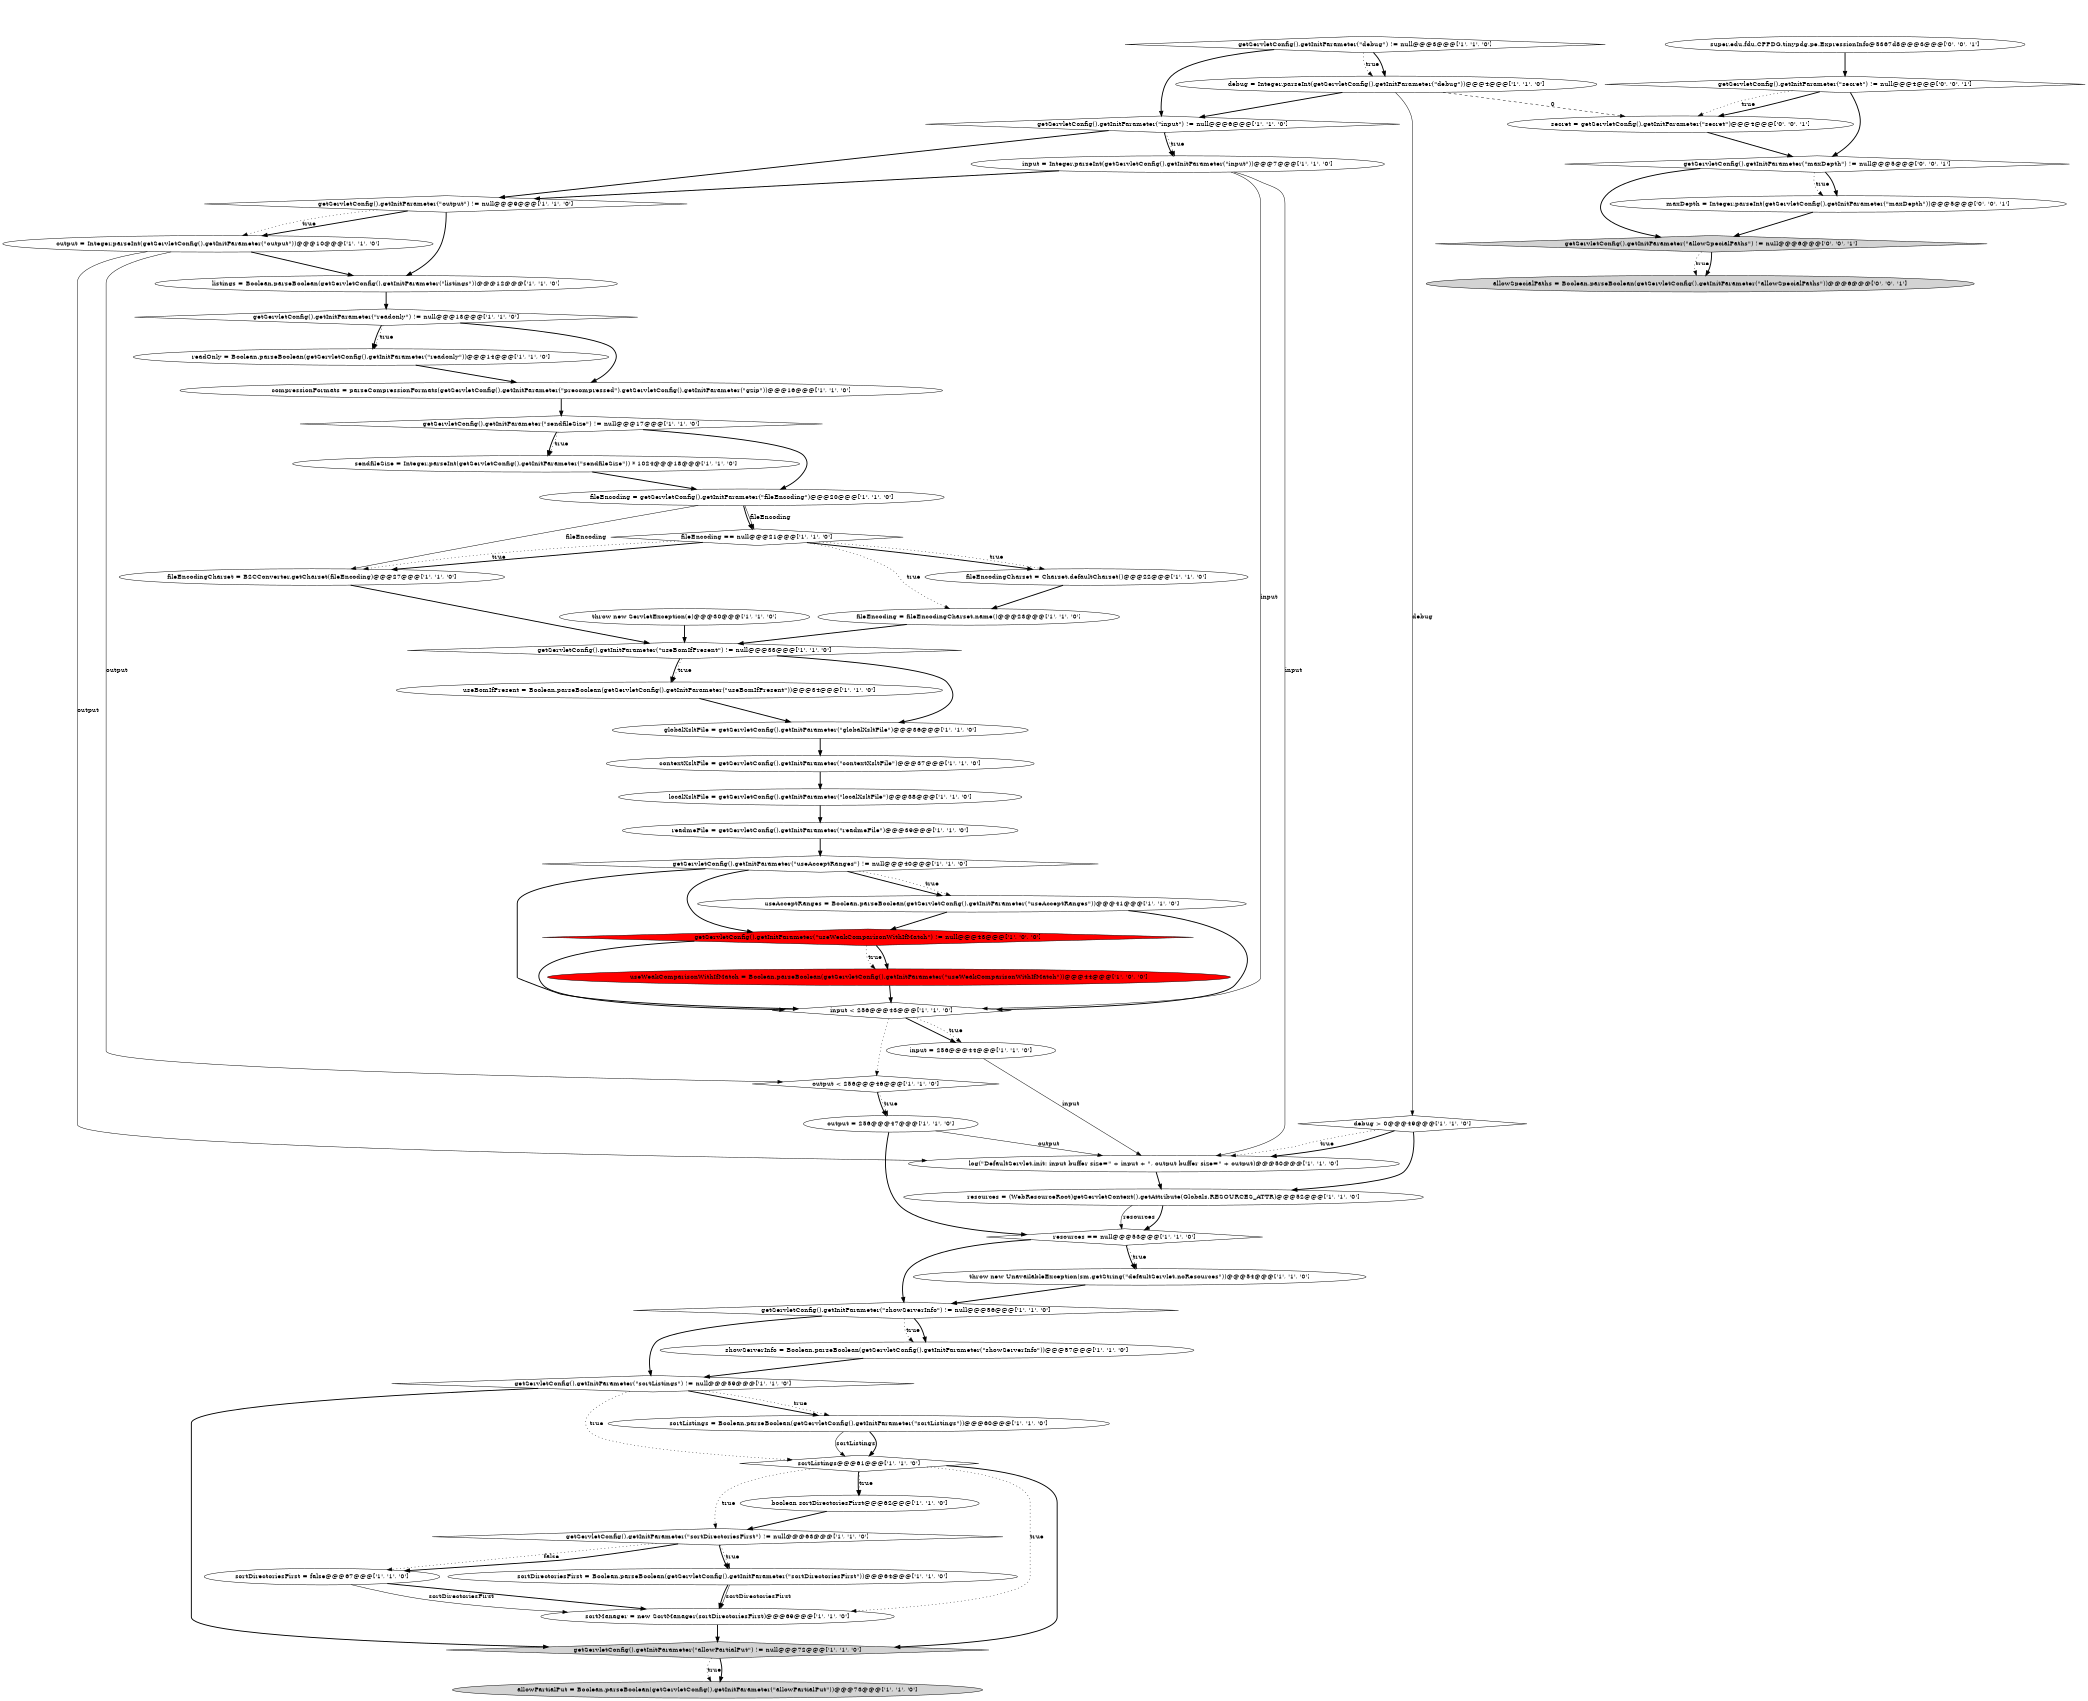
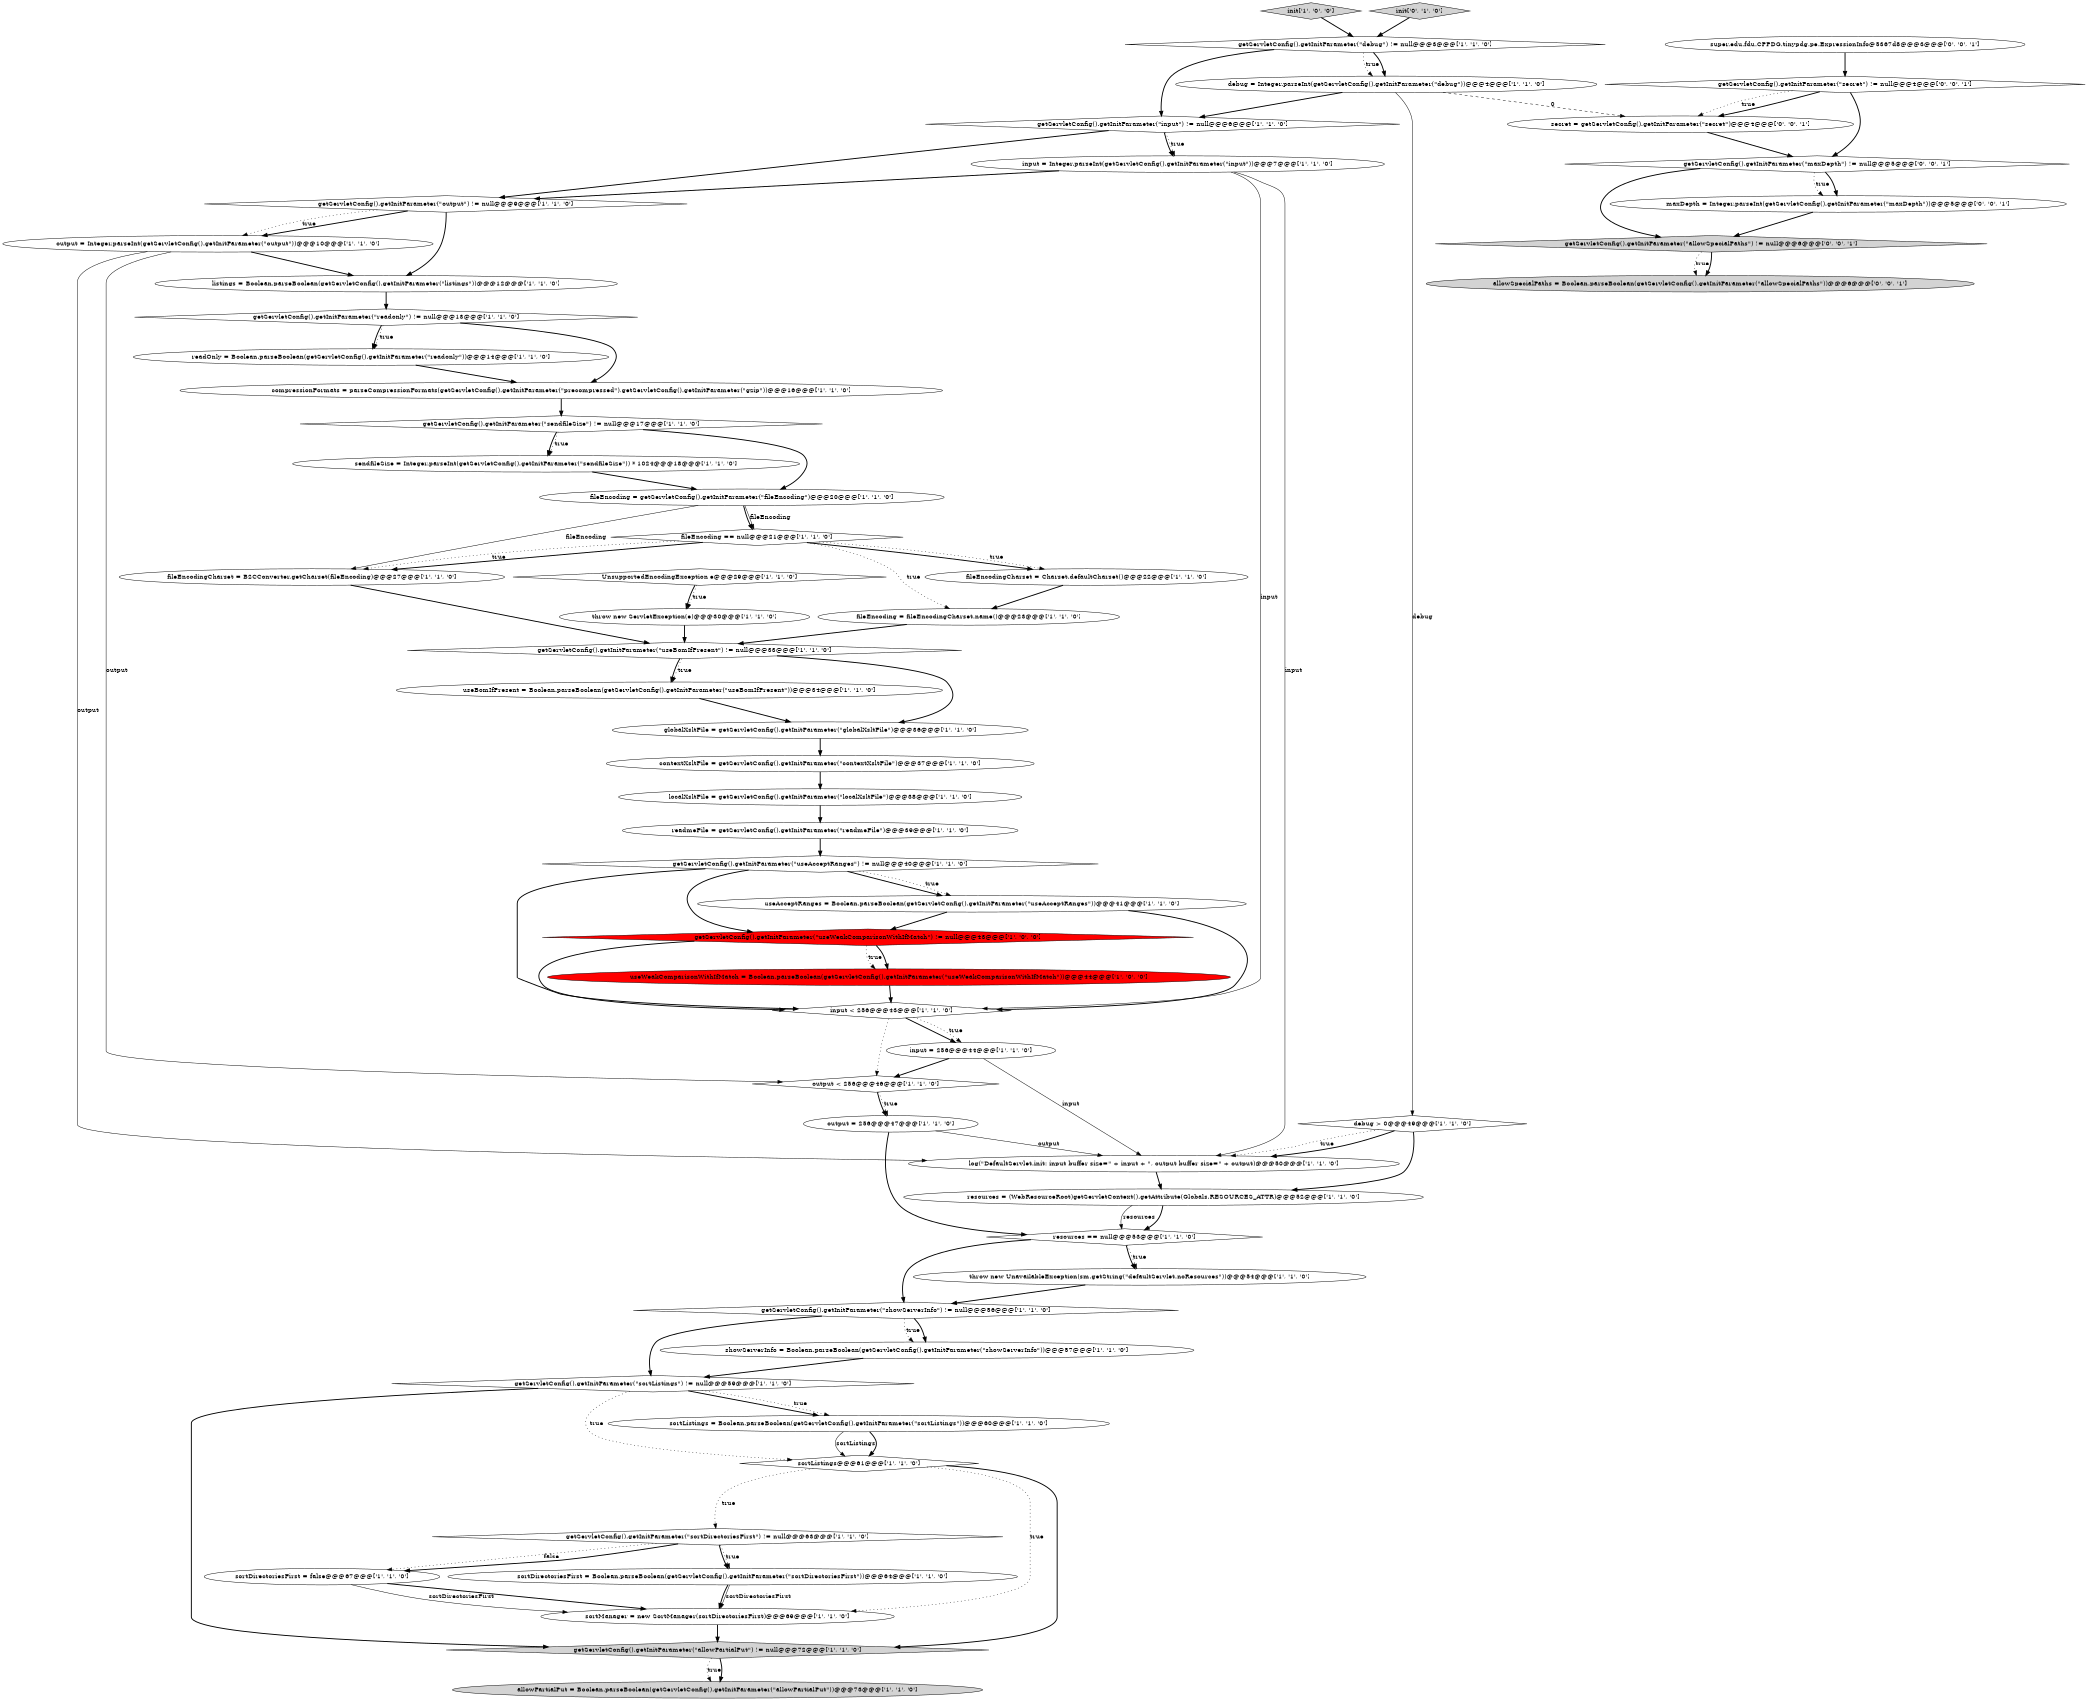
none -> (1311, 11)
none -> (1420, 11)
none -> (700, 577)
none -> (924, 1067)
(860, 1503) -> none
